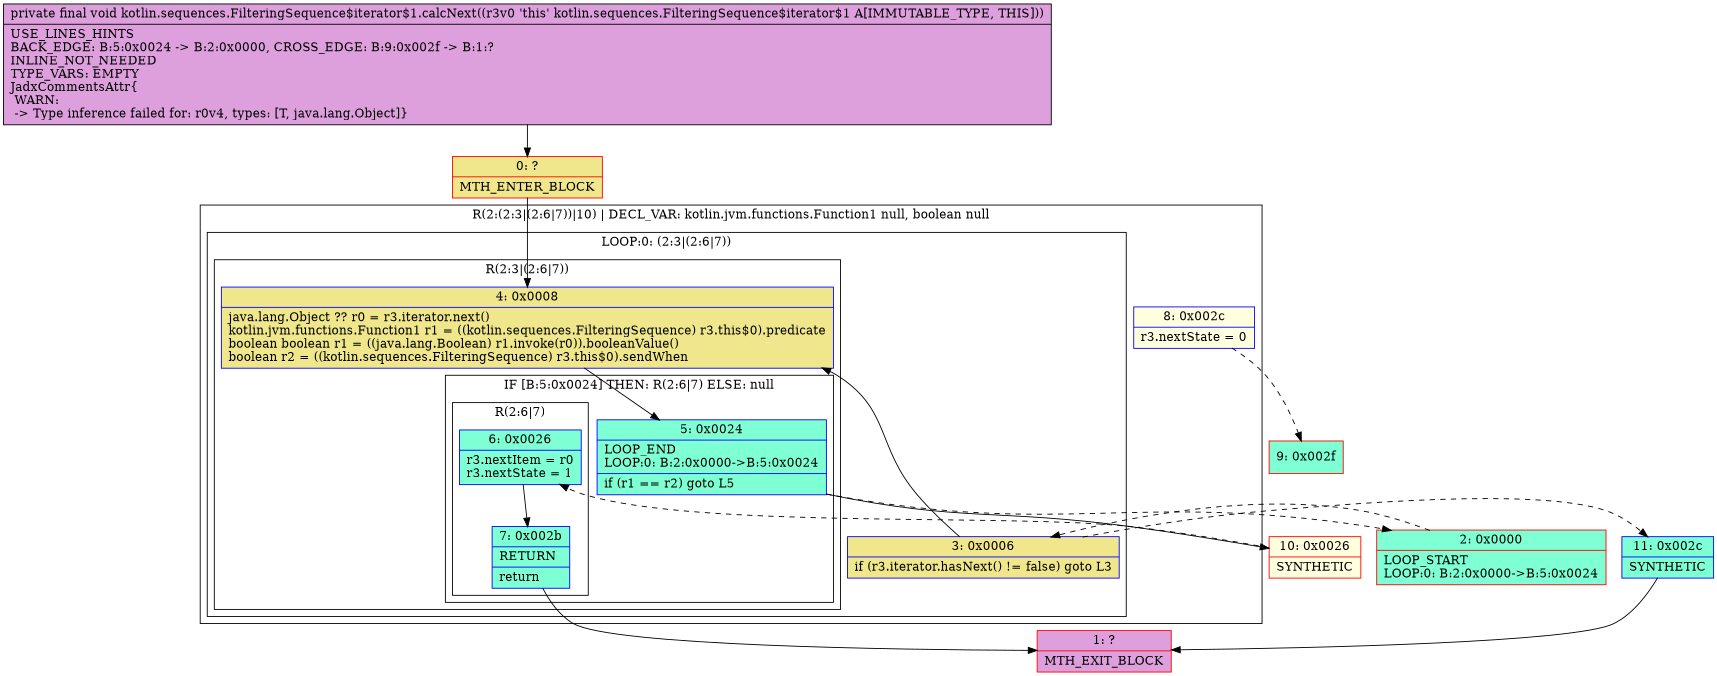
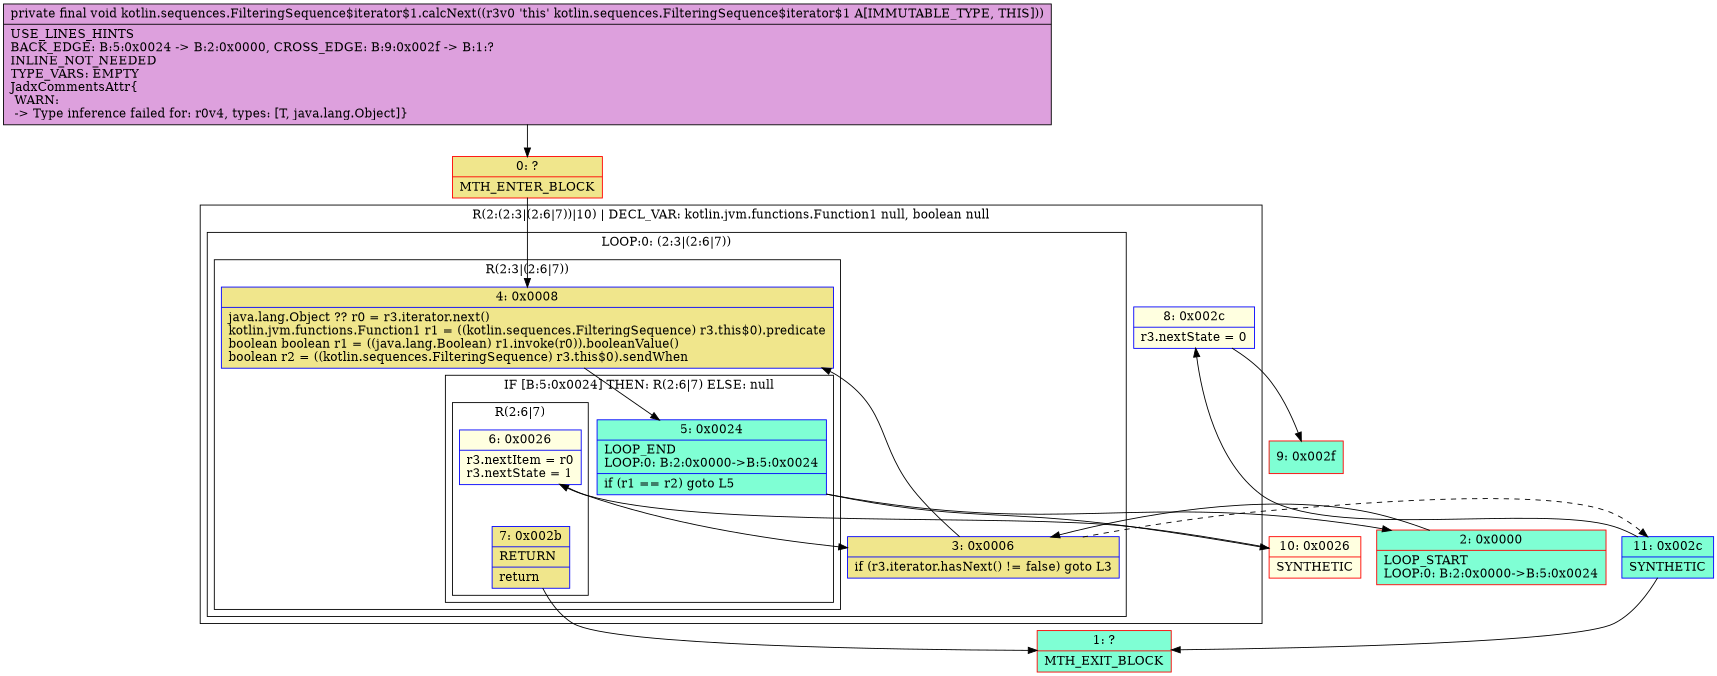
(1273, 384) -> (1273, 384)
(520, 457) -> (520, 457)
(525, 501) -> (698, 525)
(1245, 505) -> (1245, 505)
(1104, 513) -> (1104, 513)
(918, 519) -> (918, 519)
none -> (1371, 519)
(531, 557) -> (531, 557)
(1104, 651) -> (1104, 651)
